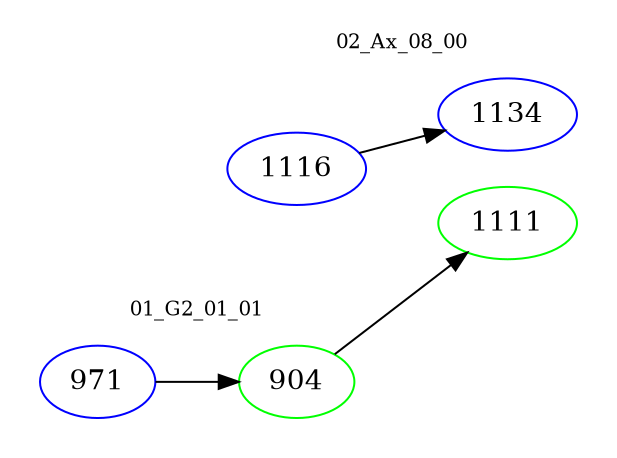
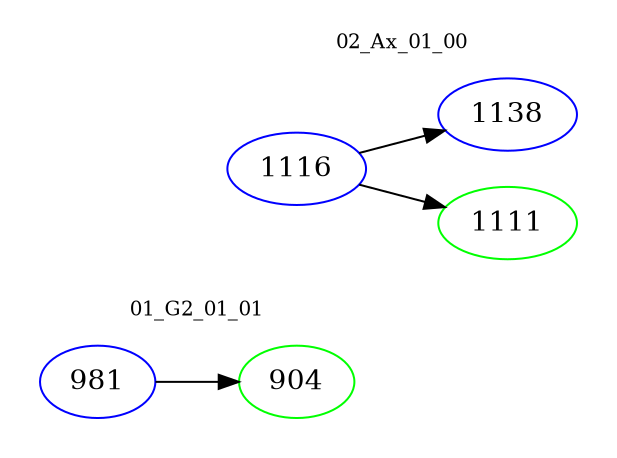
(402, 43) -> (402, 43)
(508, 115) -> (508, 115)
(393, 310) -> (392, 193)
(98, 382) -> (98, 382)
